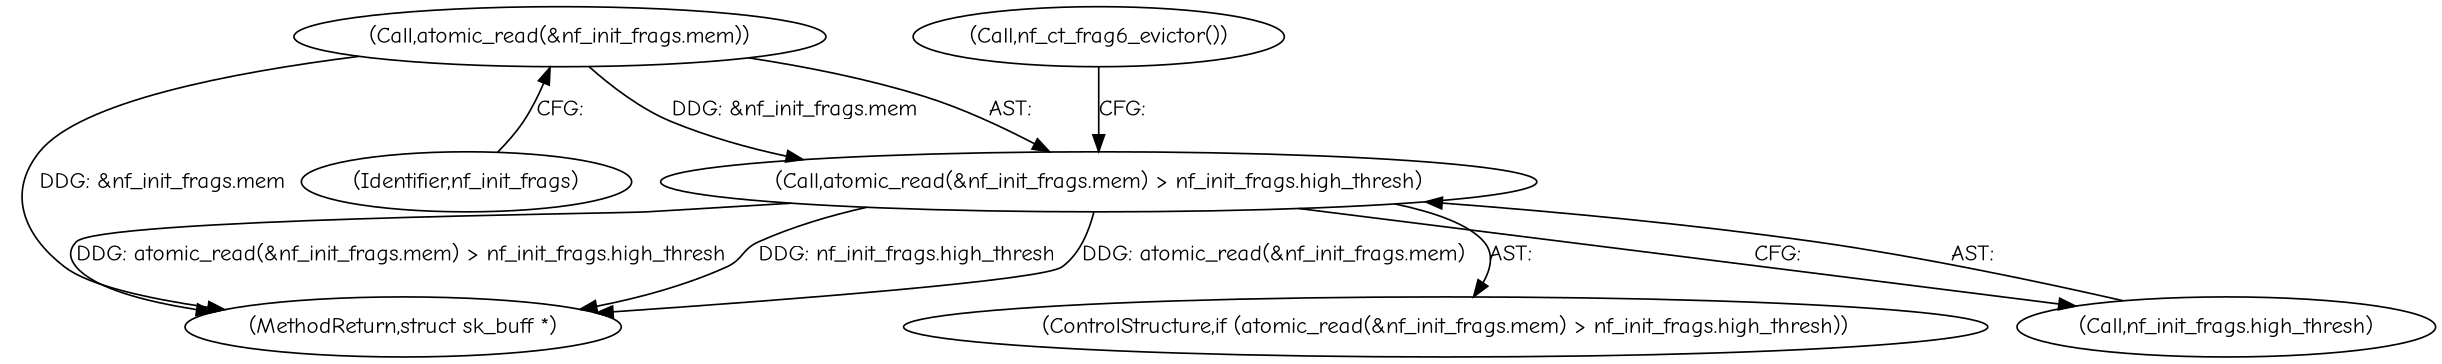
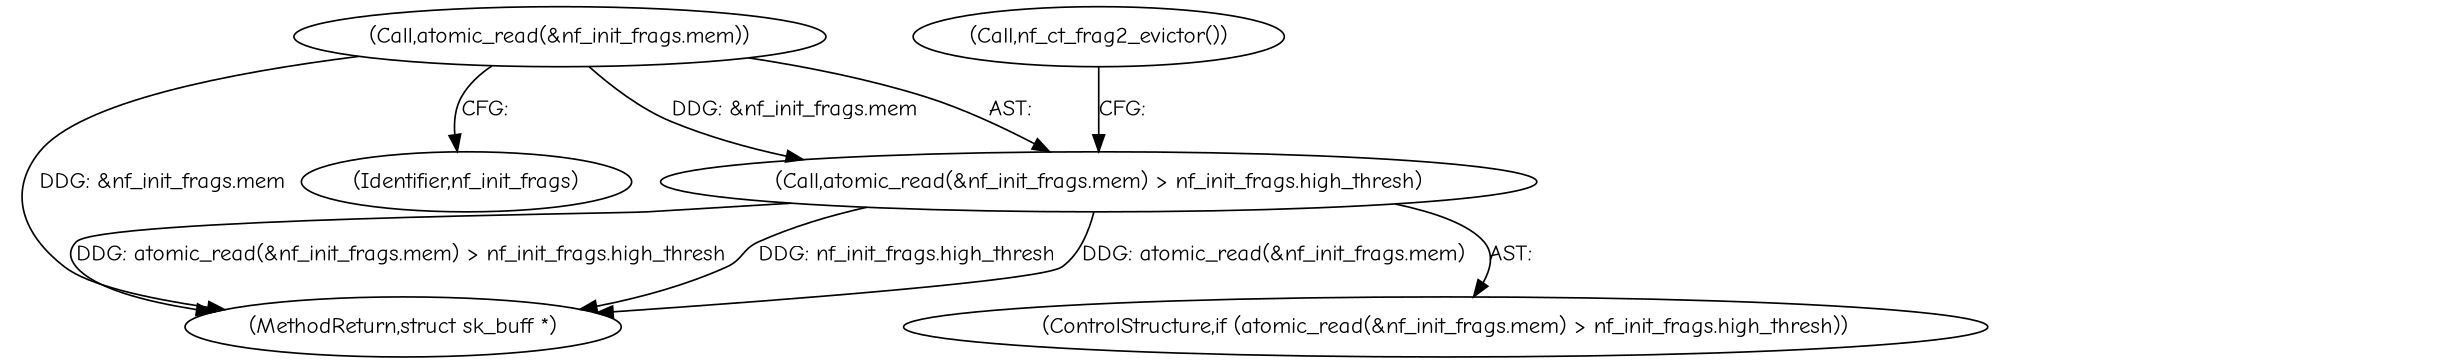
(1099, 37) -> (1099, 37)
(524, 120) -> (463, 95)
(2226, 327) -> none
